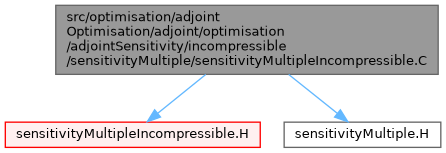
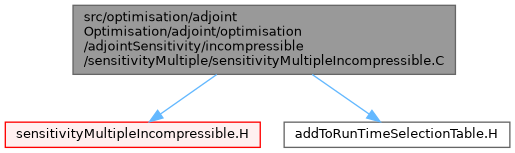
(362, 135) -> (397, 135)
